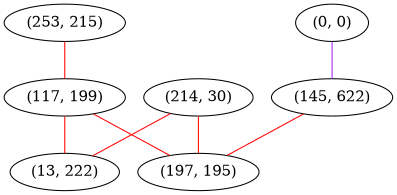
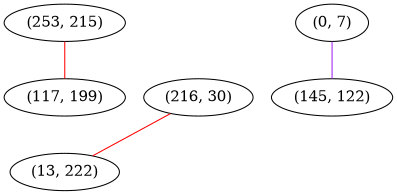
(332, 23) -> (332, 23)
(198, 97) -> (198, 97)
(332, 97) -> (332, 97)
(65, 135) -> none
(198, 172) -> none
